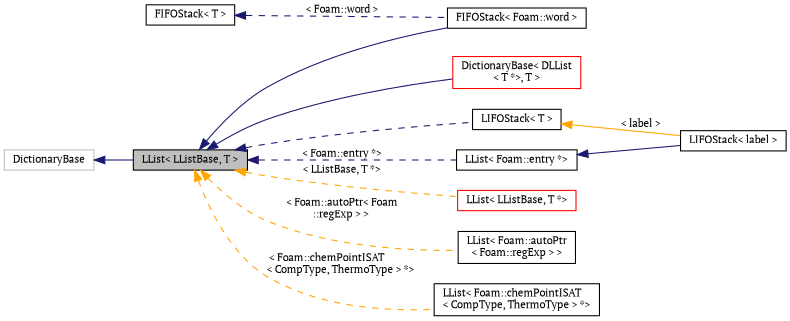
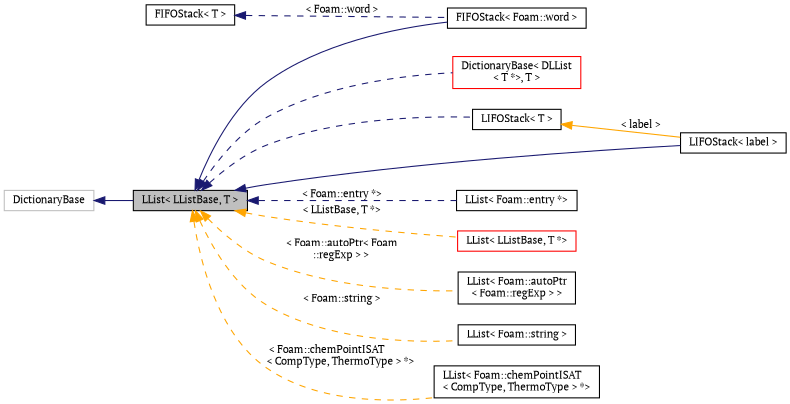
(331, 101) -> (313, 97)
(634, 150) -> (463, 162)
none -> (517, 335)
